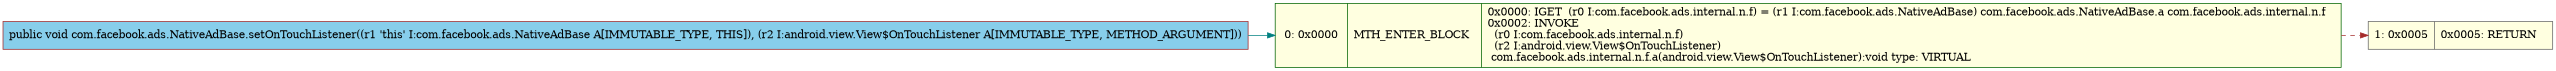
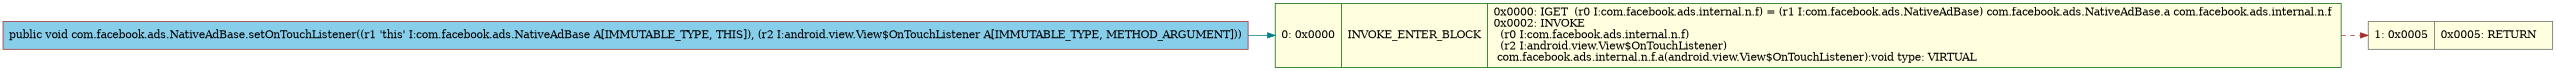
(1411, 35) -> (1414, 35)
